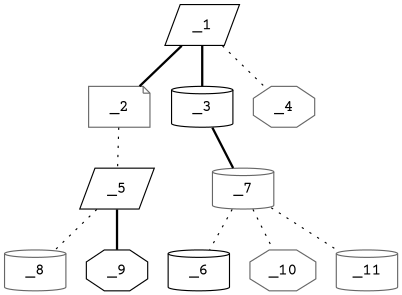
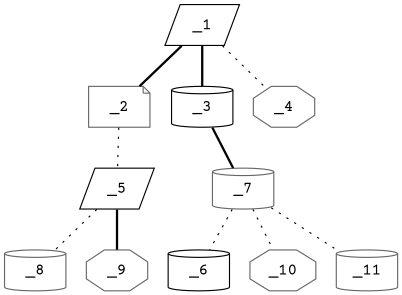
(117, 270) -> (117, 270)
